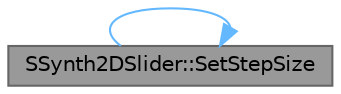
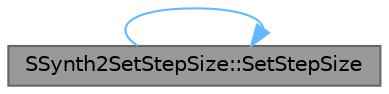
(170, 66) -> (194, 66)
